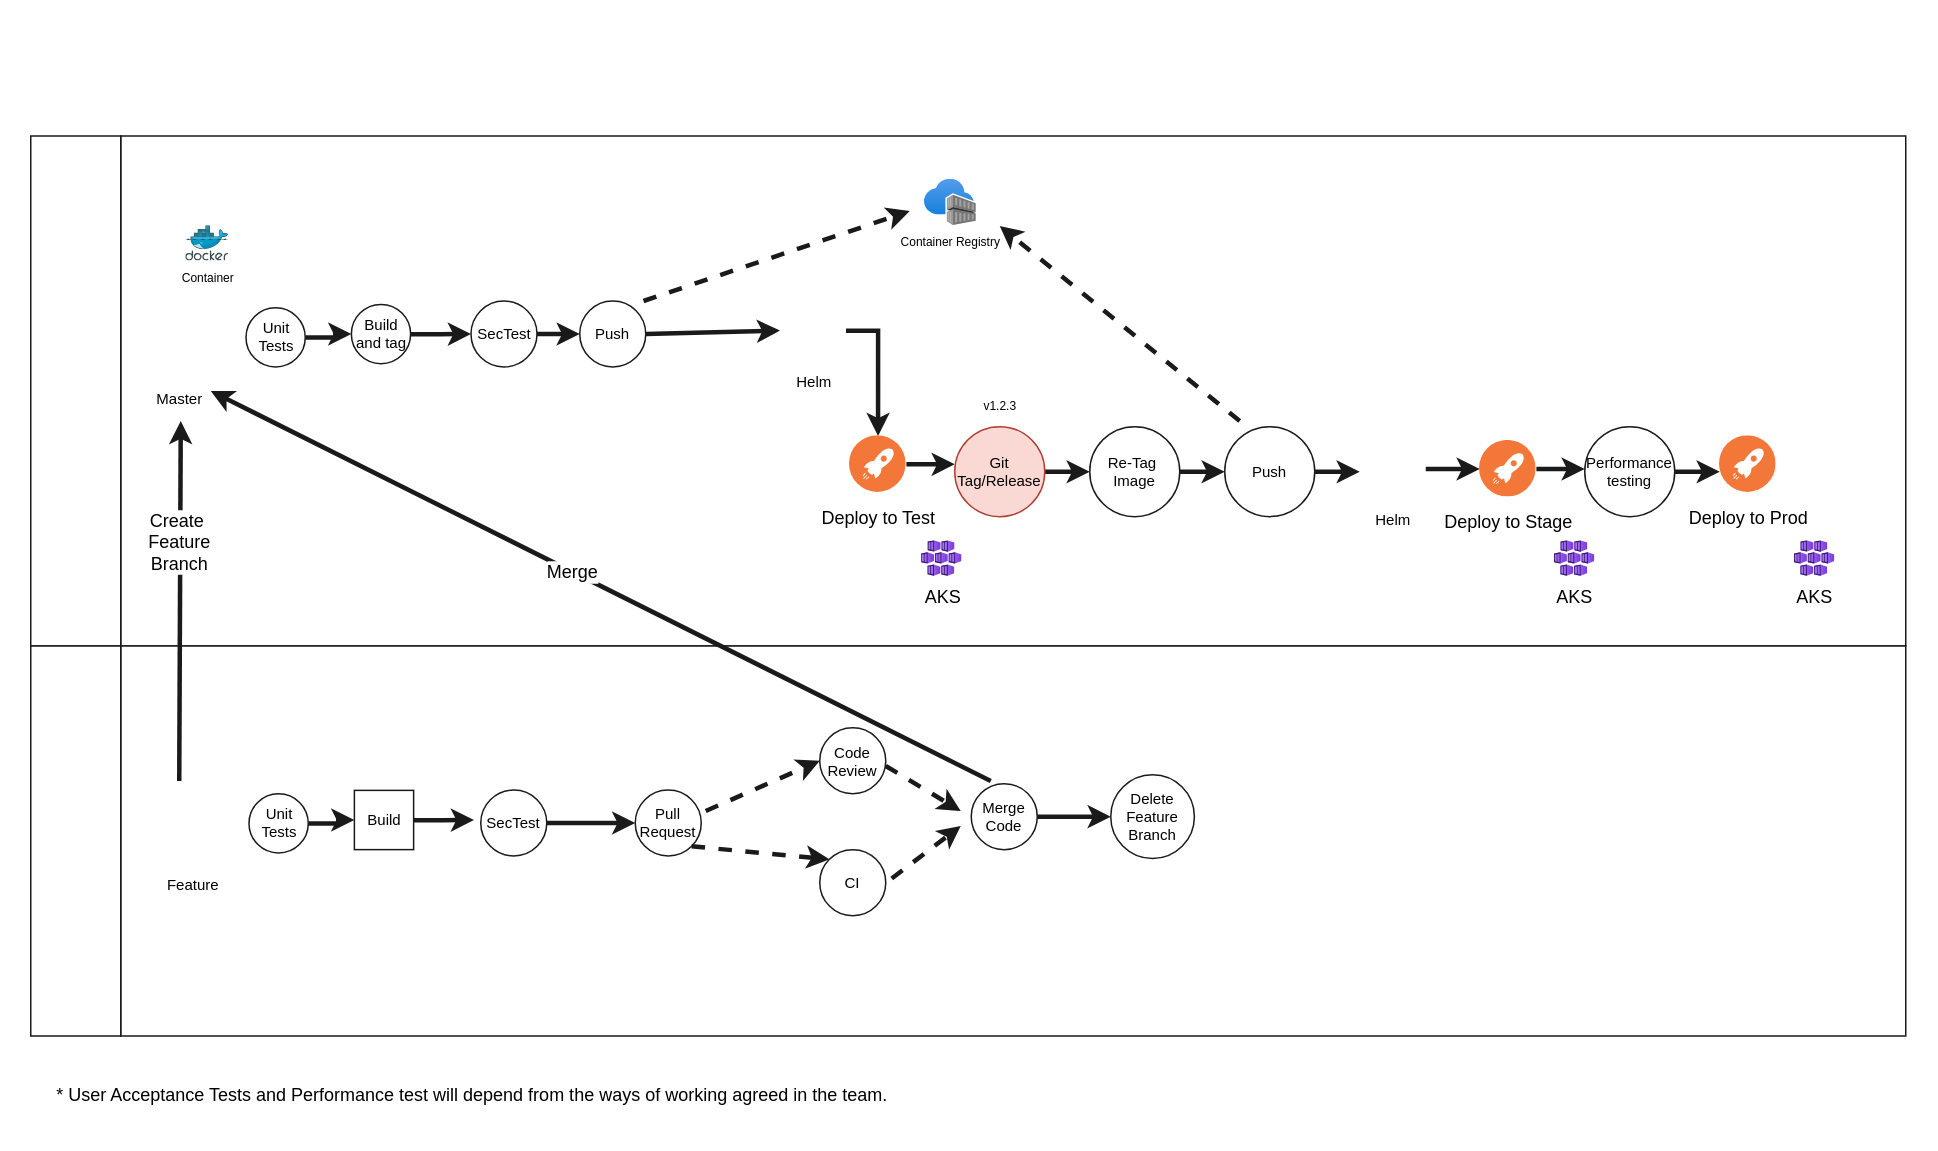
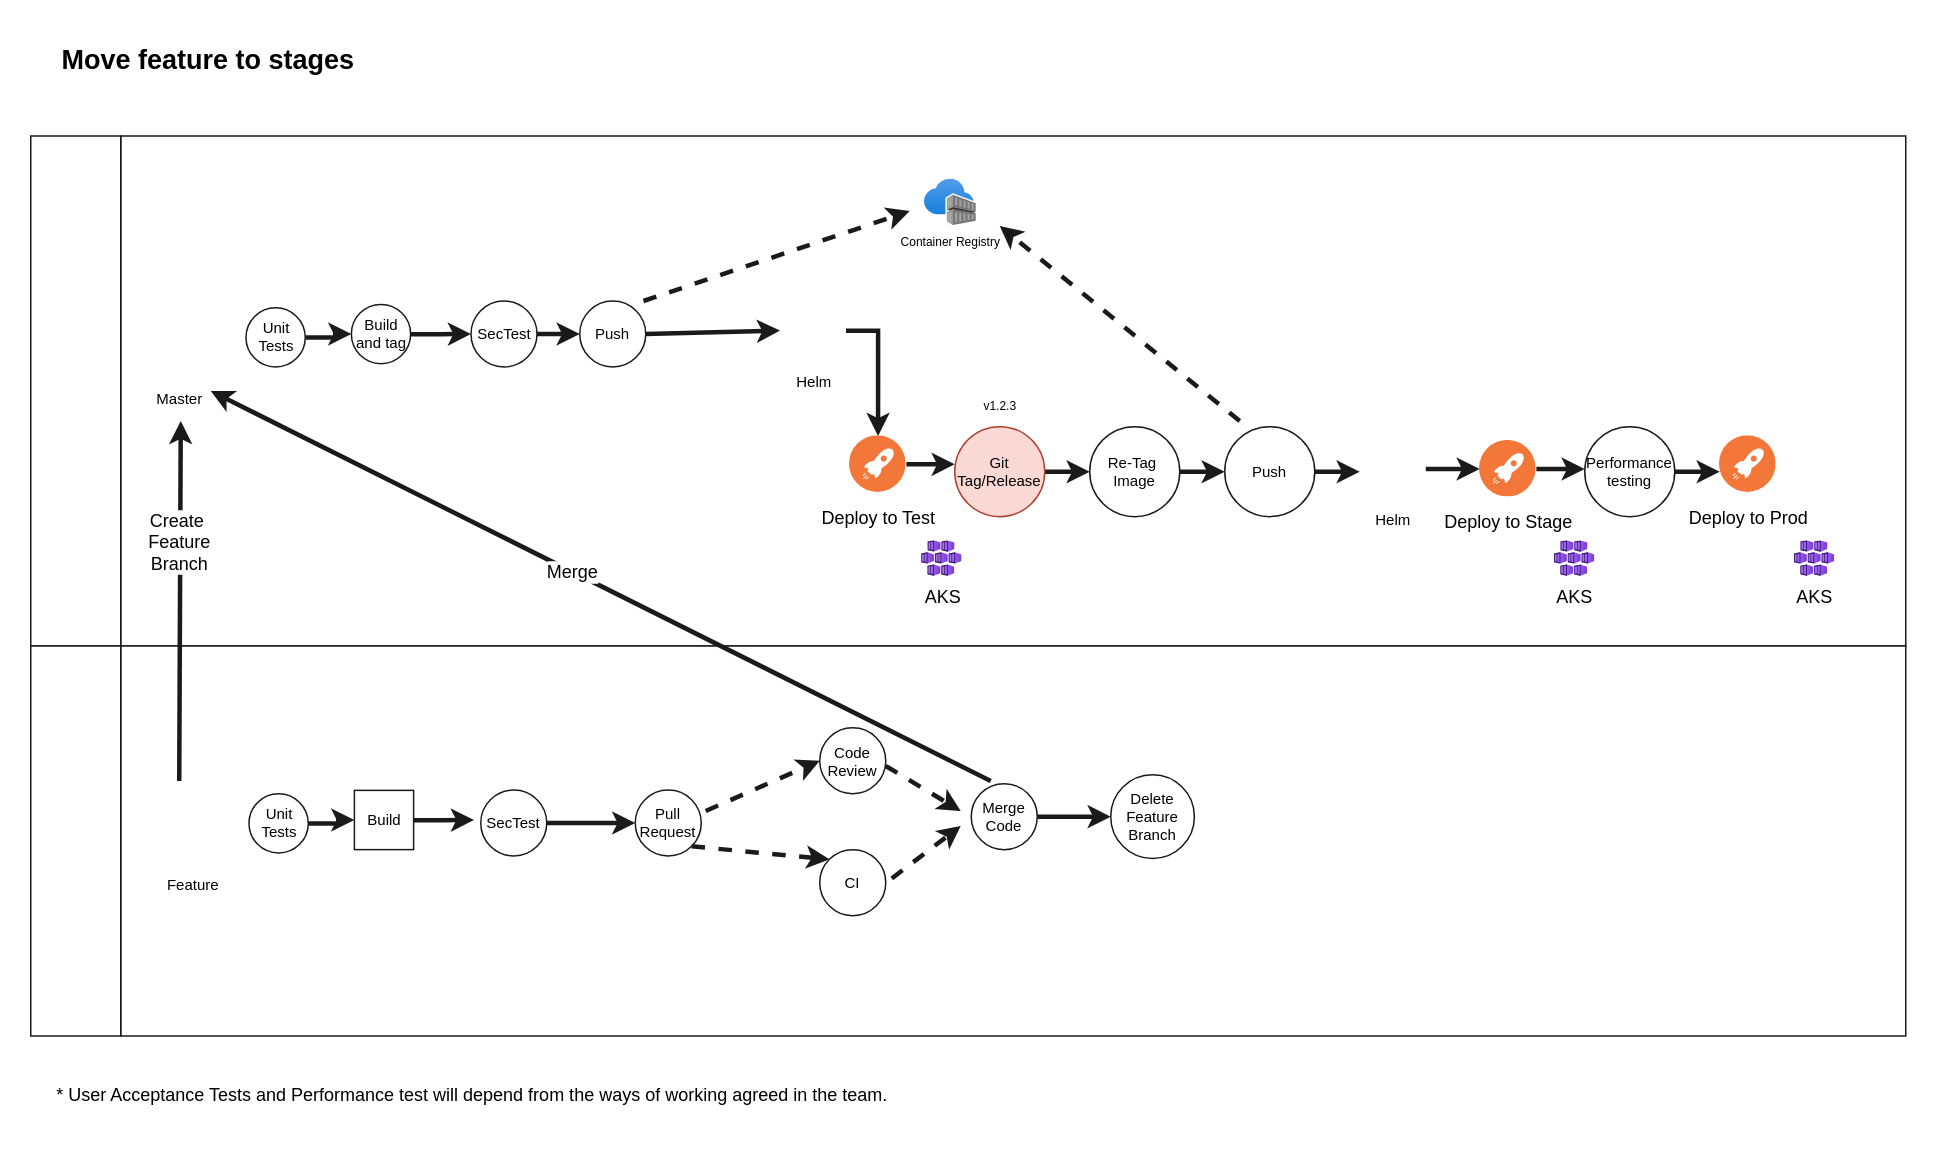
none -> (207, 61)
(207, 243) -> none
